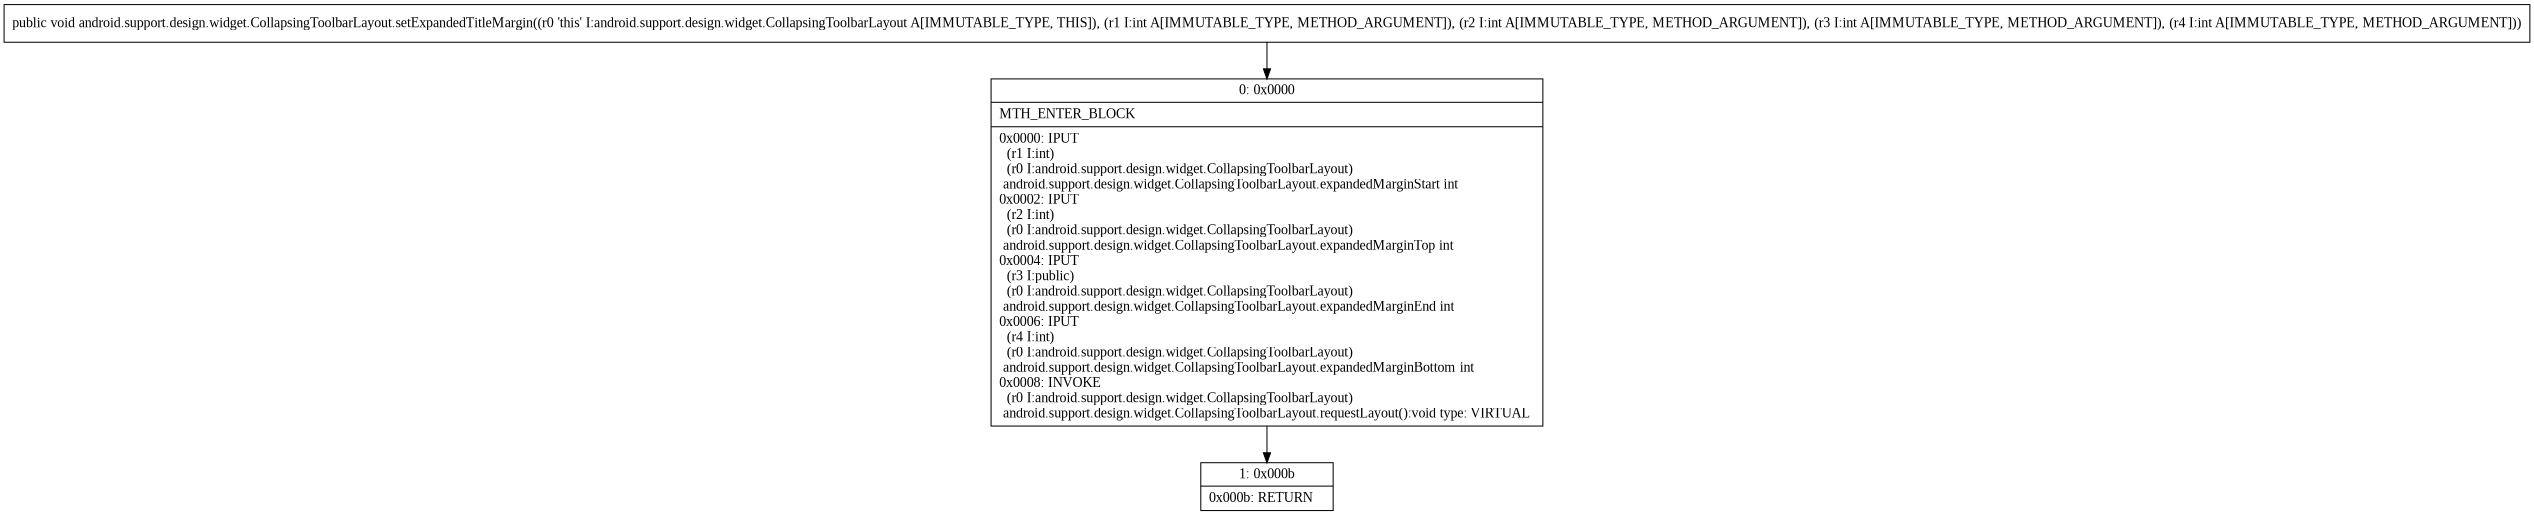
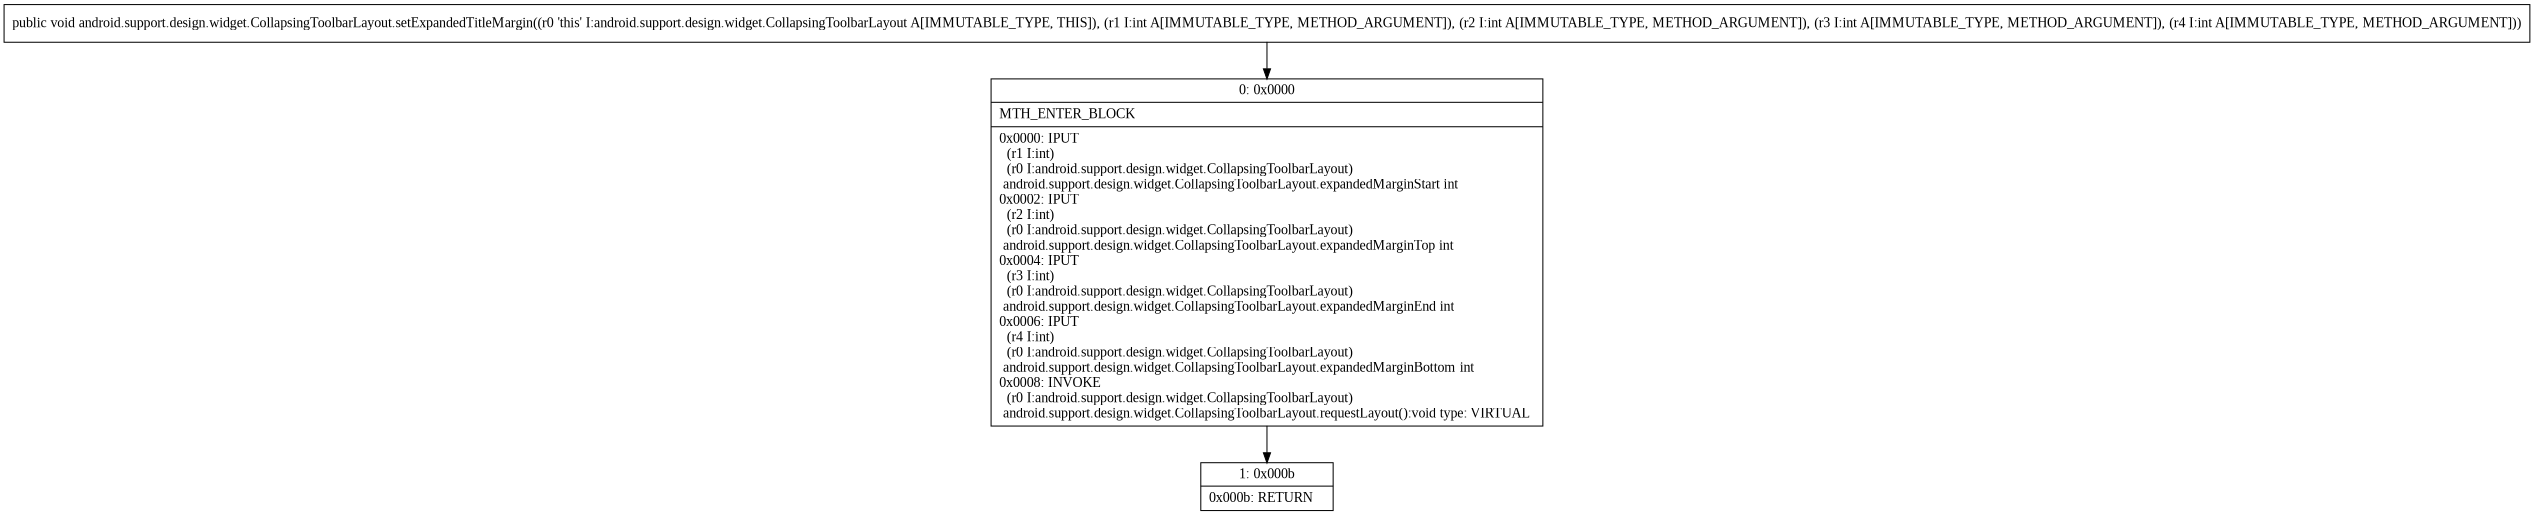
(1037, 276) -> (1027, 276)
